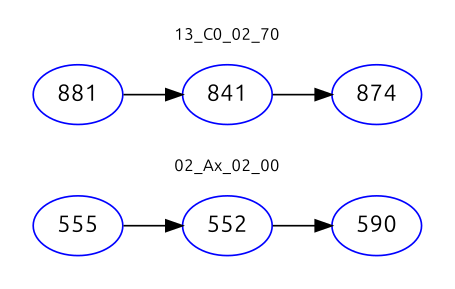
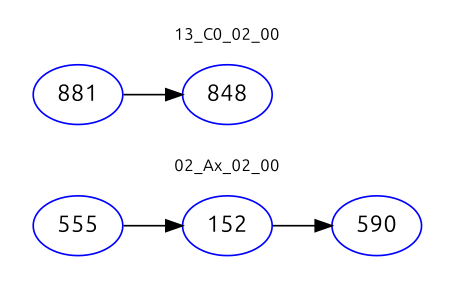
(227, 36) -> (227, 36)
(227, 95) -> (227, 95)
(377, 95) -> none
(227, 226) -> (227, 226)
